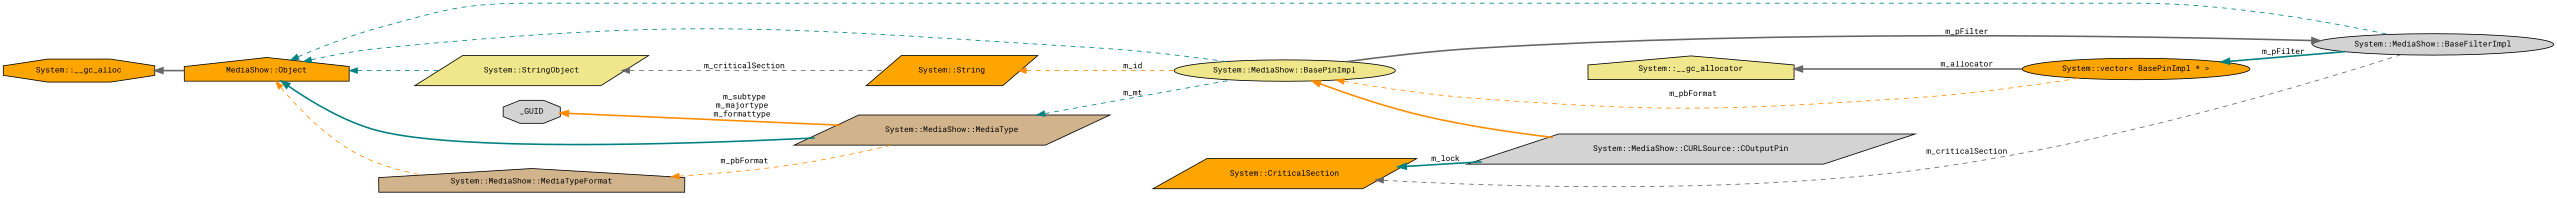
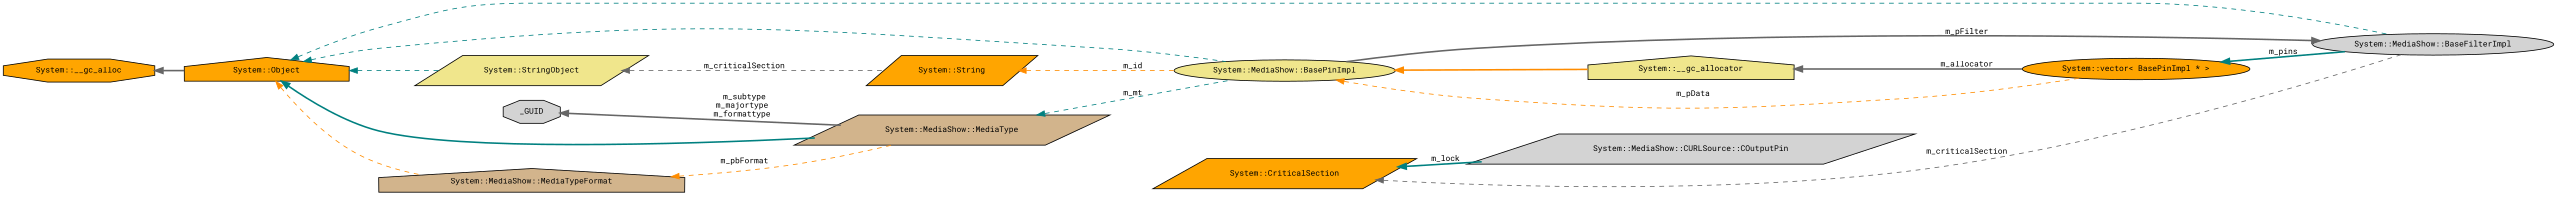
(2281, 52) -> (2281, 52)
(267, 71) -> (267, 71)
(1691, 94) -> (1691, 94)
(1435, 118) -> (1496, 70)
(705, 119) -> (705, 119)
